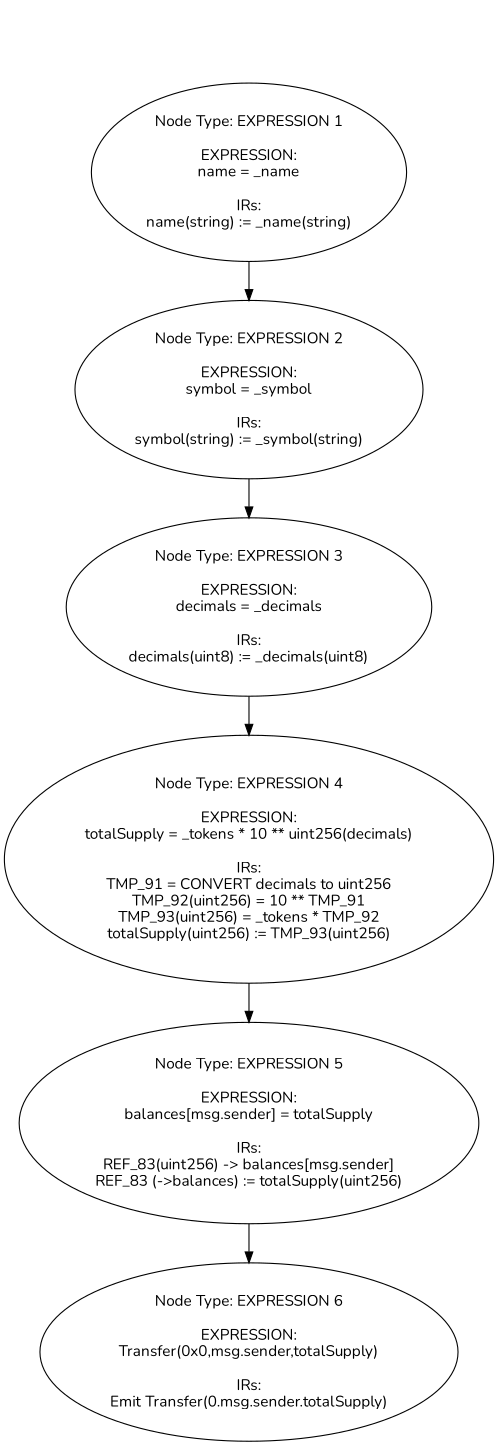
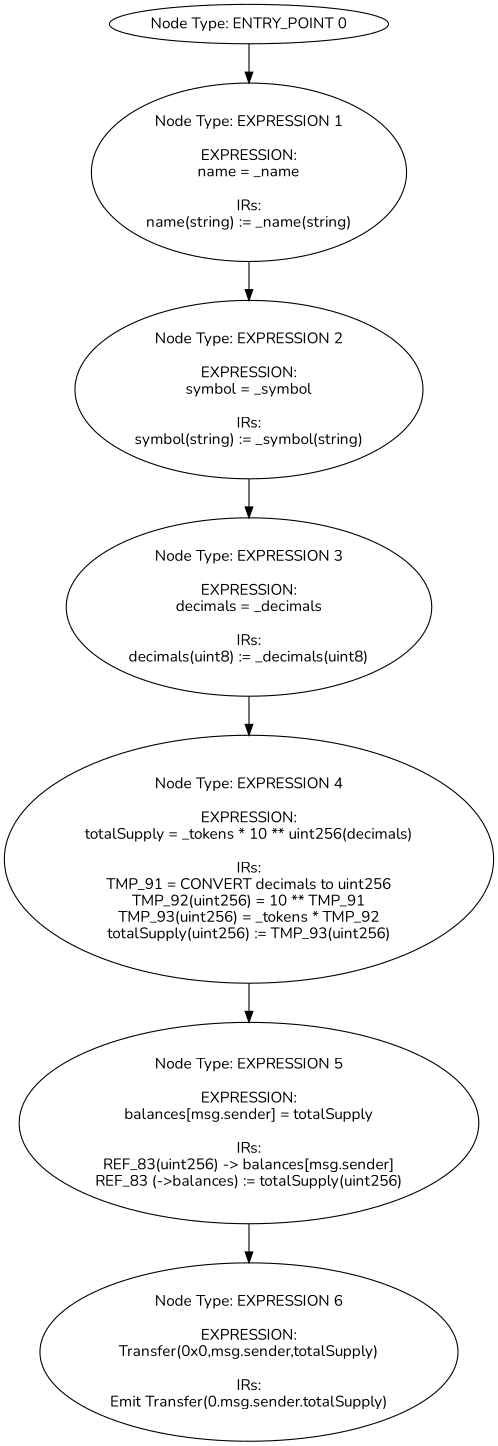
none -> (249, 24)
